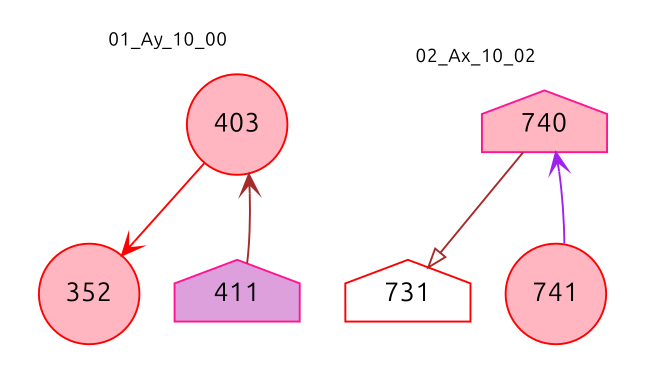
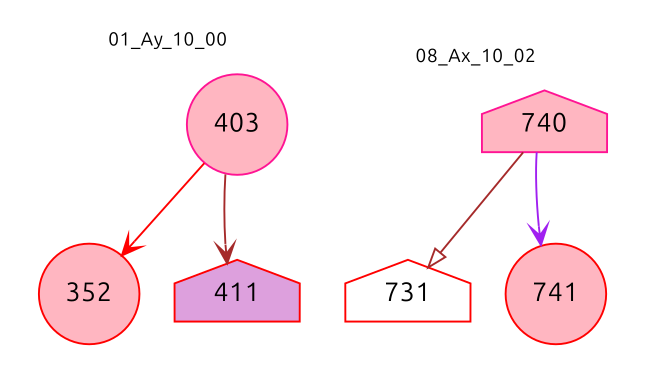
(476, 57) -> (476, 57)
(237, 125) -> (237, 125)
(563, 207) -> (536, 189)
(250, 228) -> (224, 209)
(237, 294) -> (237, 294)
